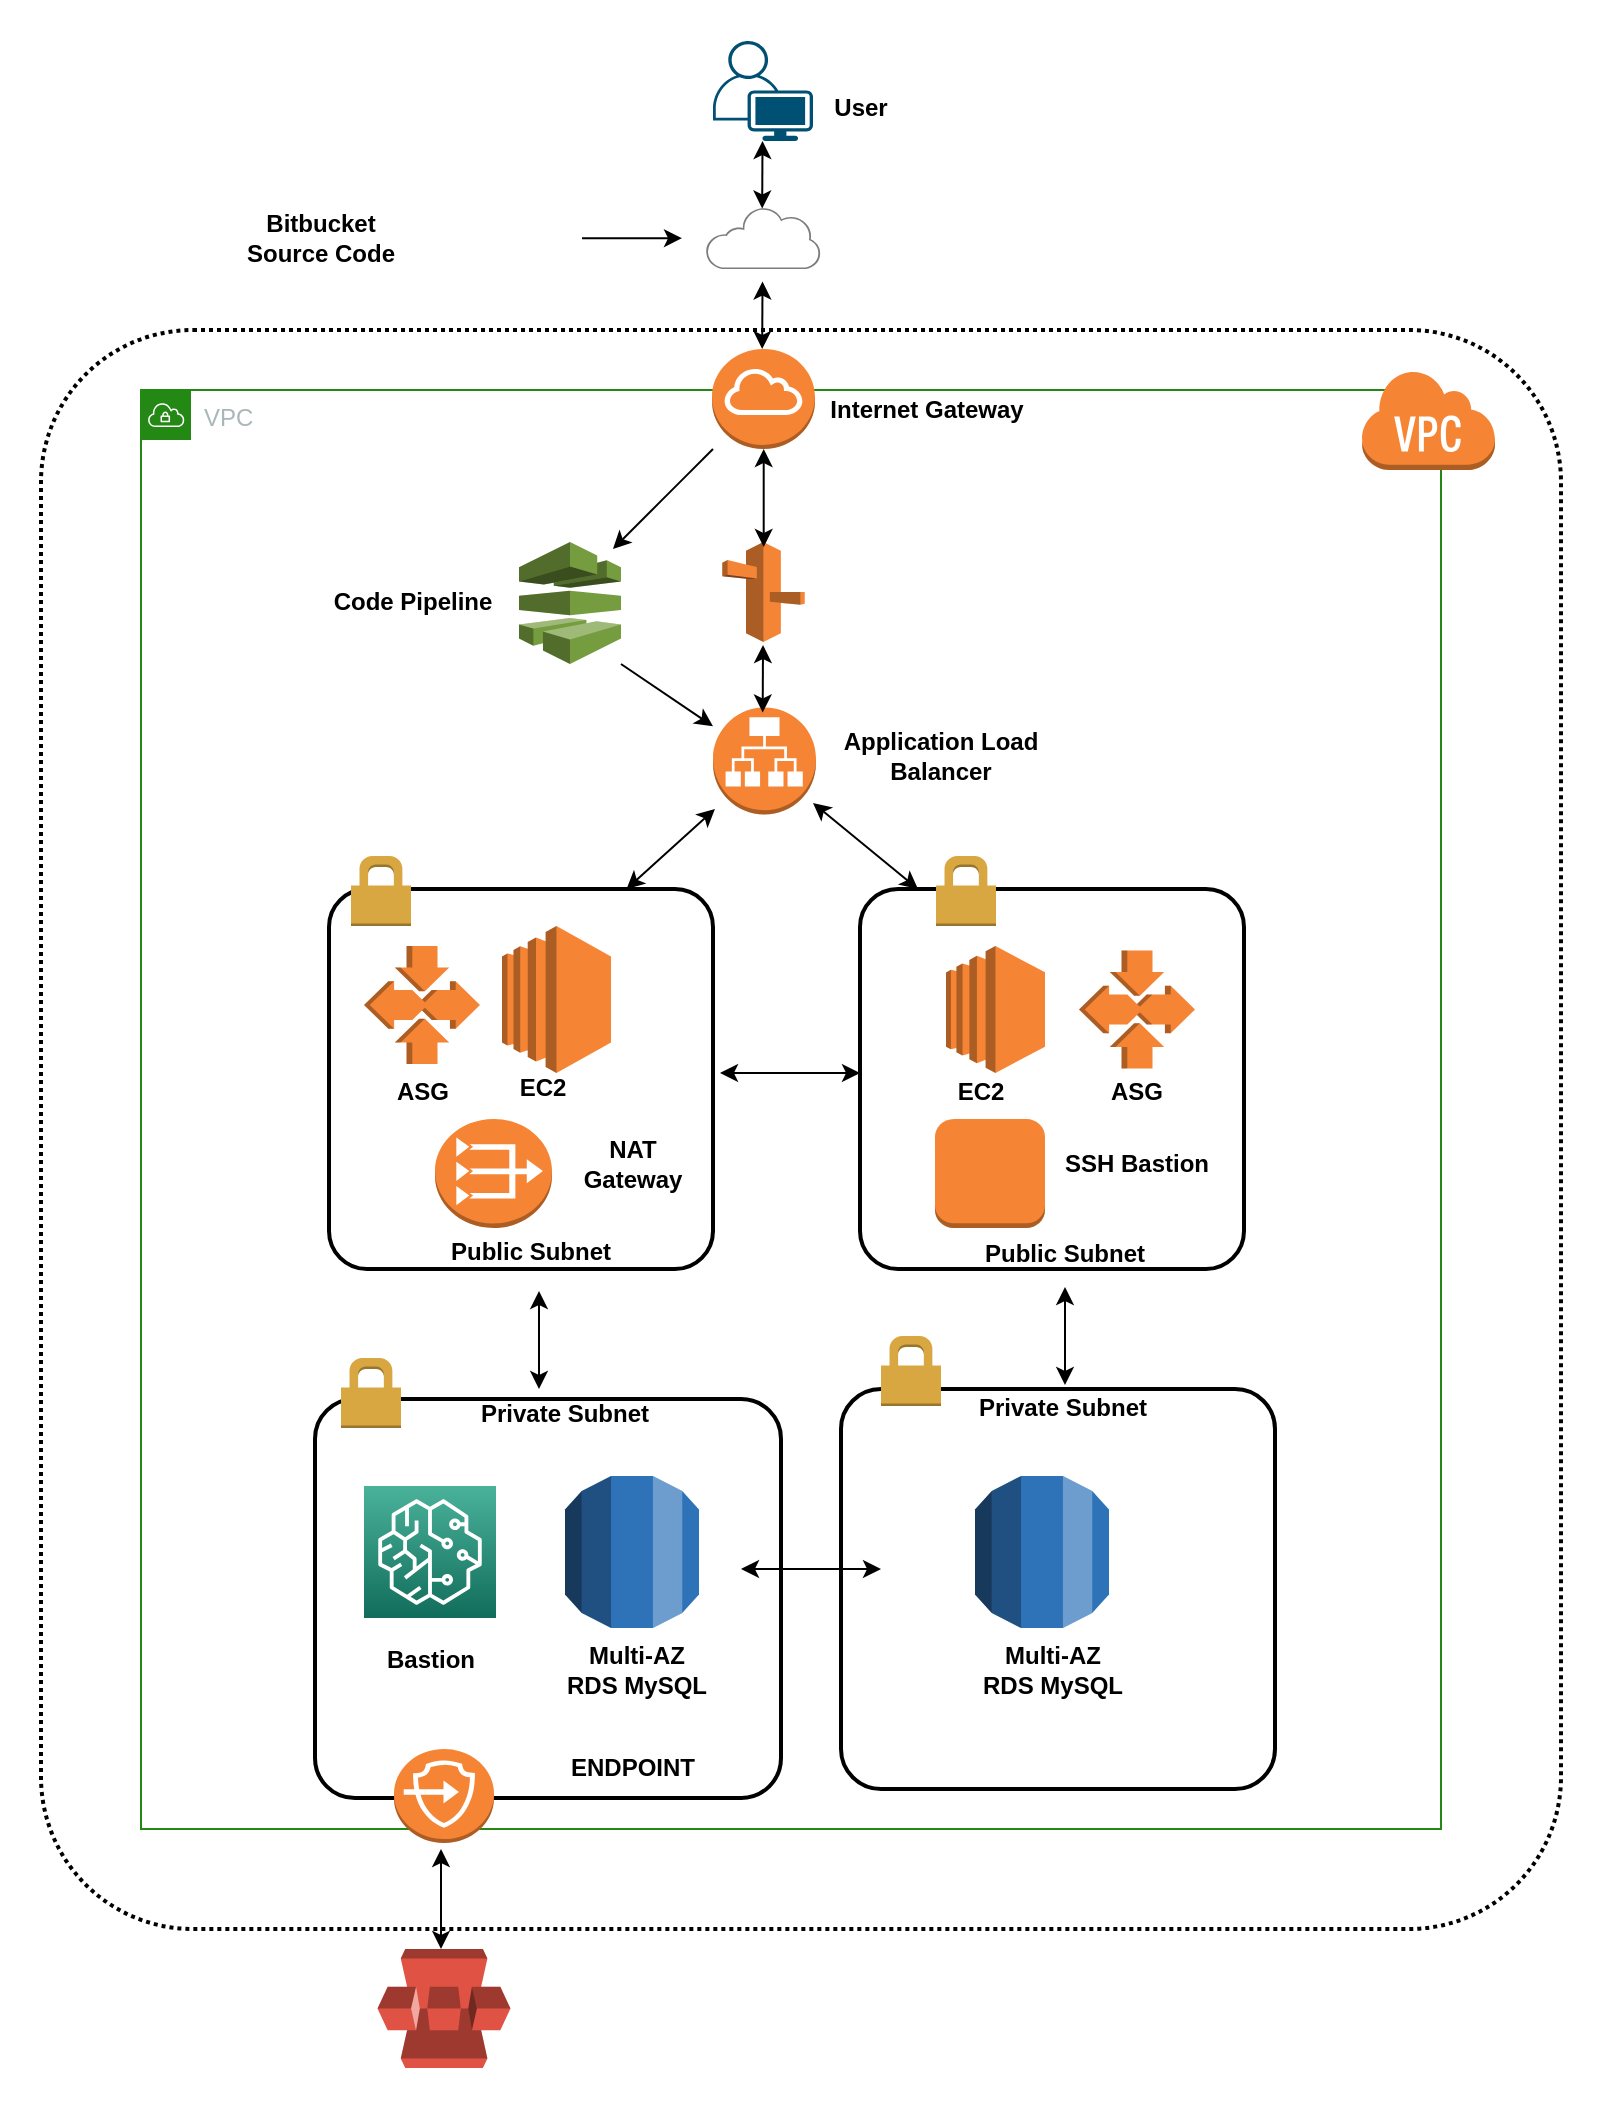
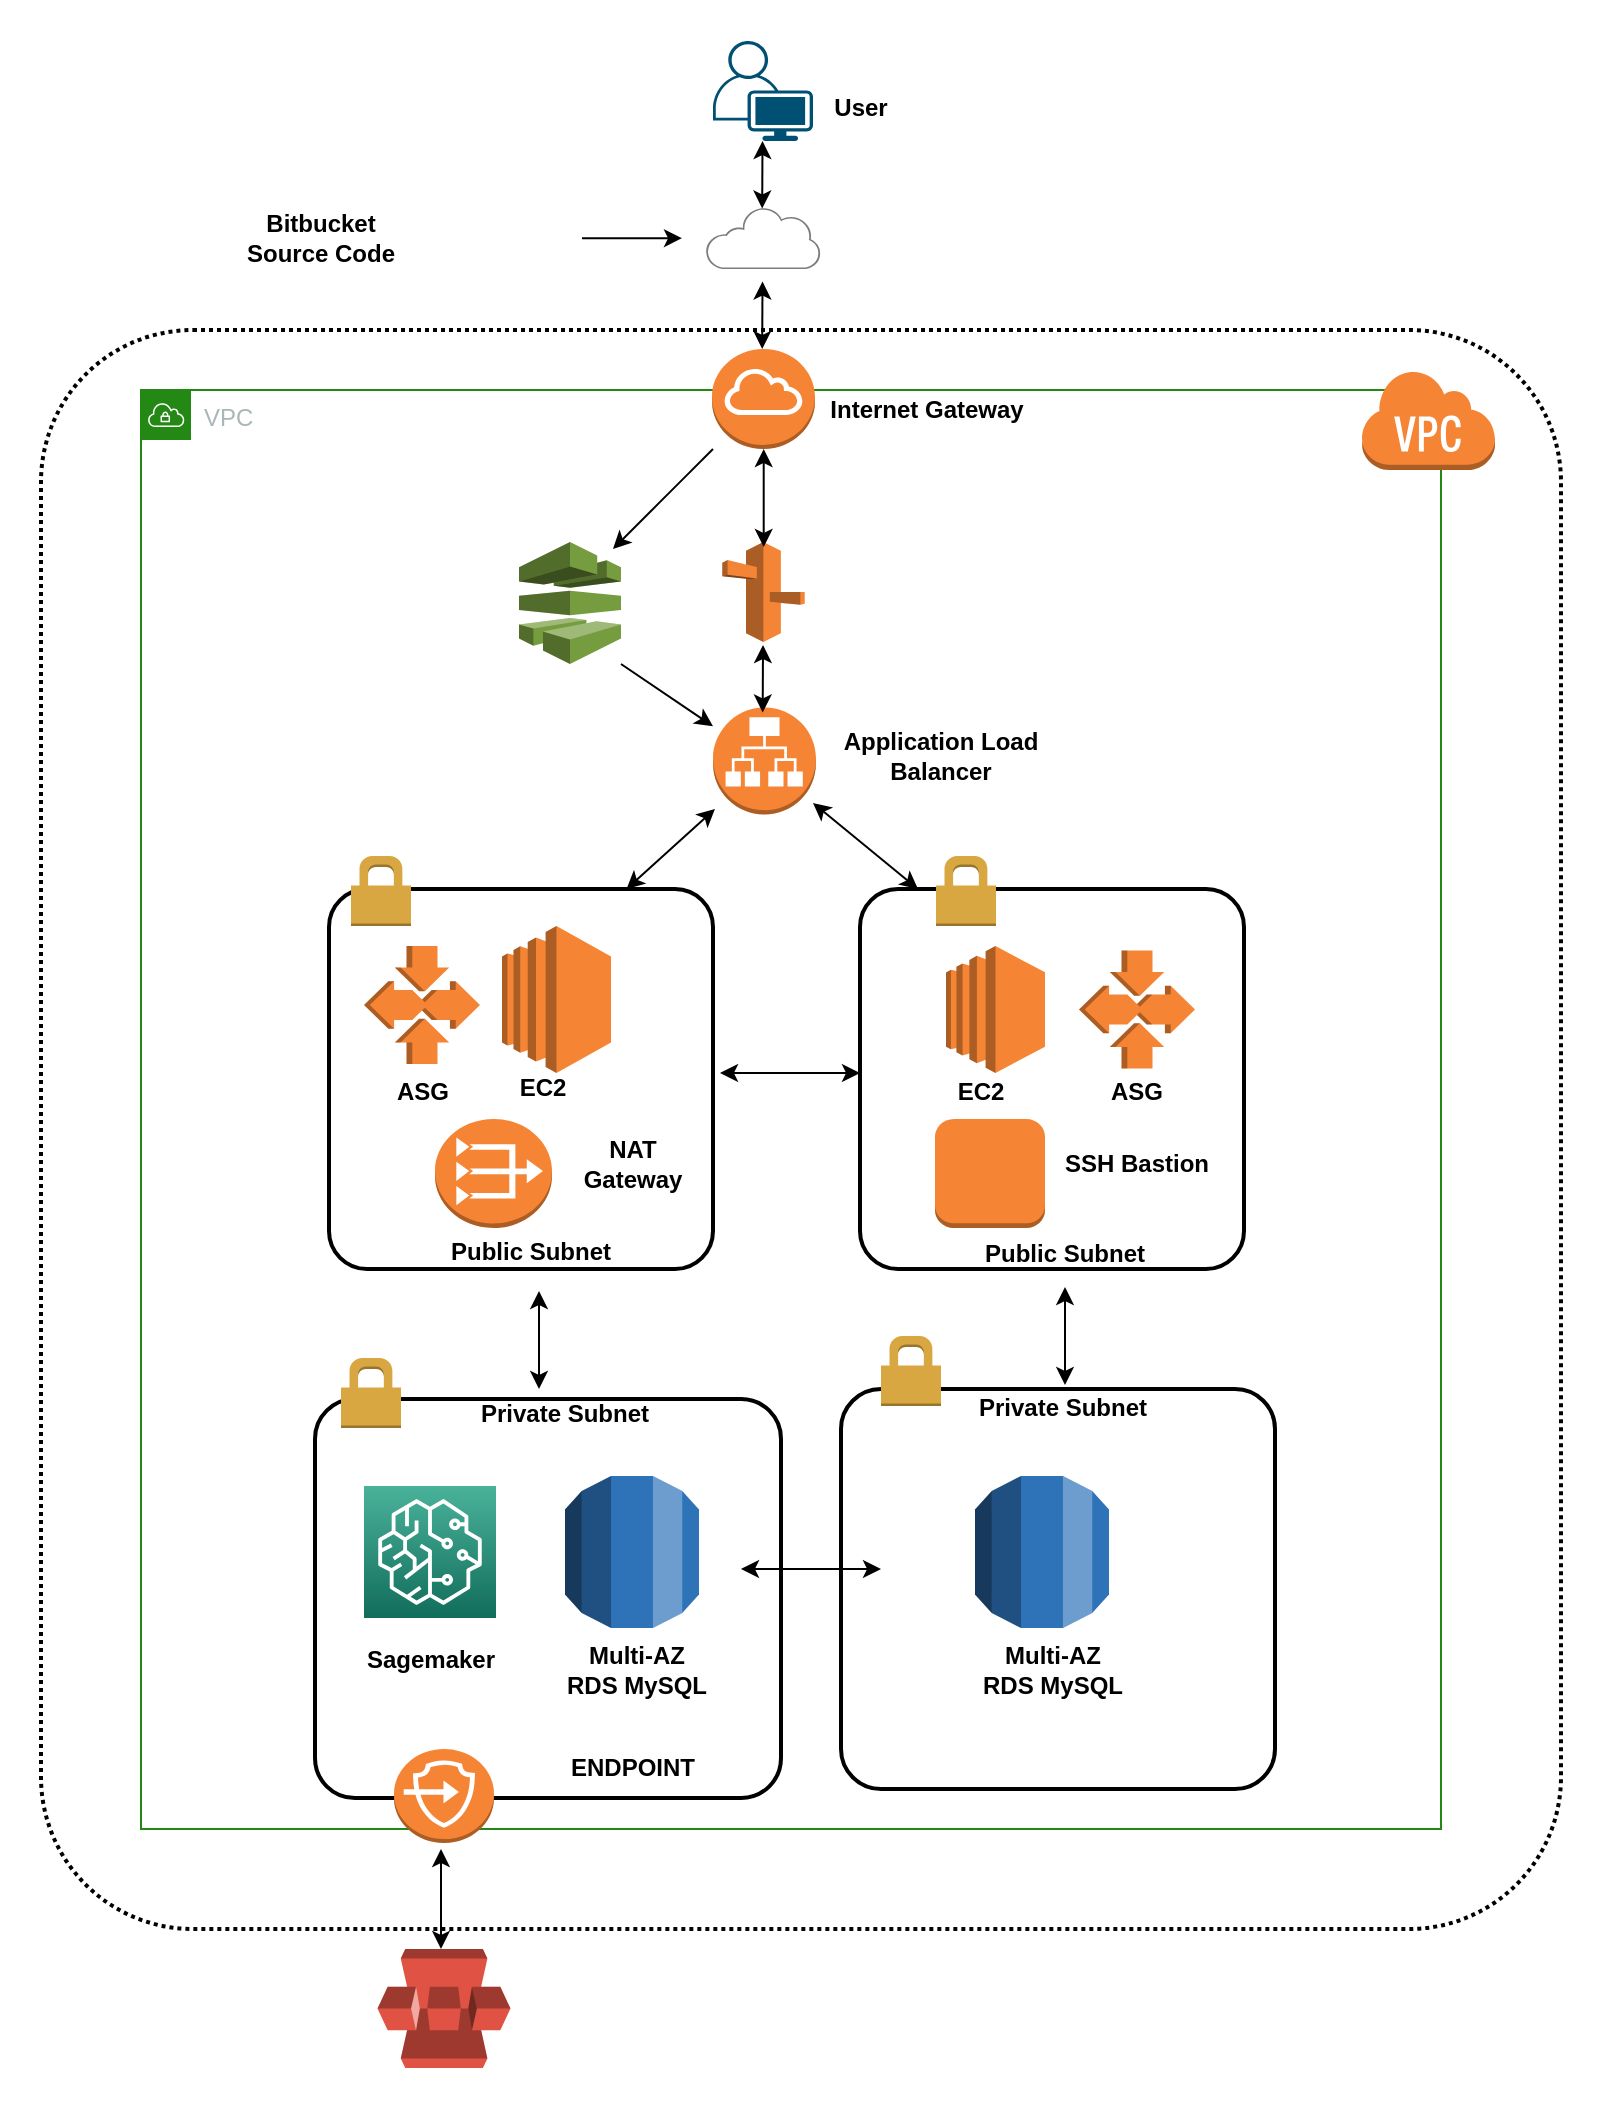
(412, 603) -> none
(432, 1661) -> (432, 1661)
